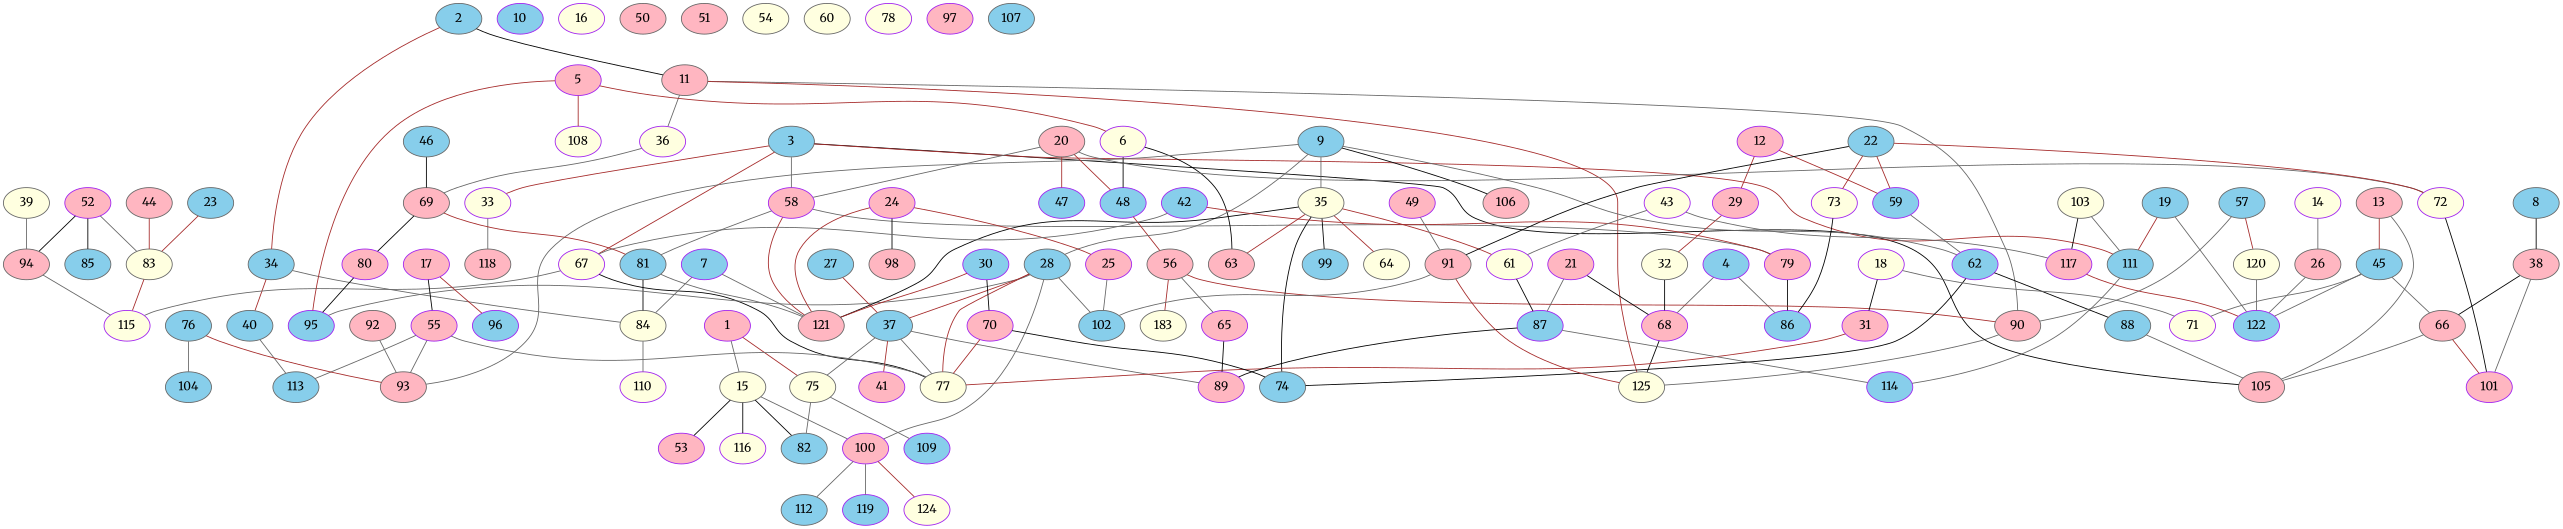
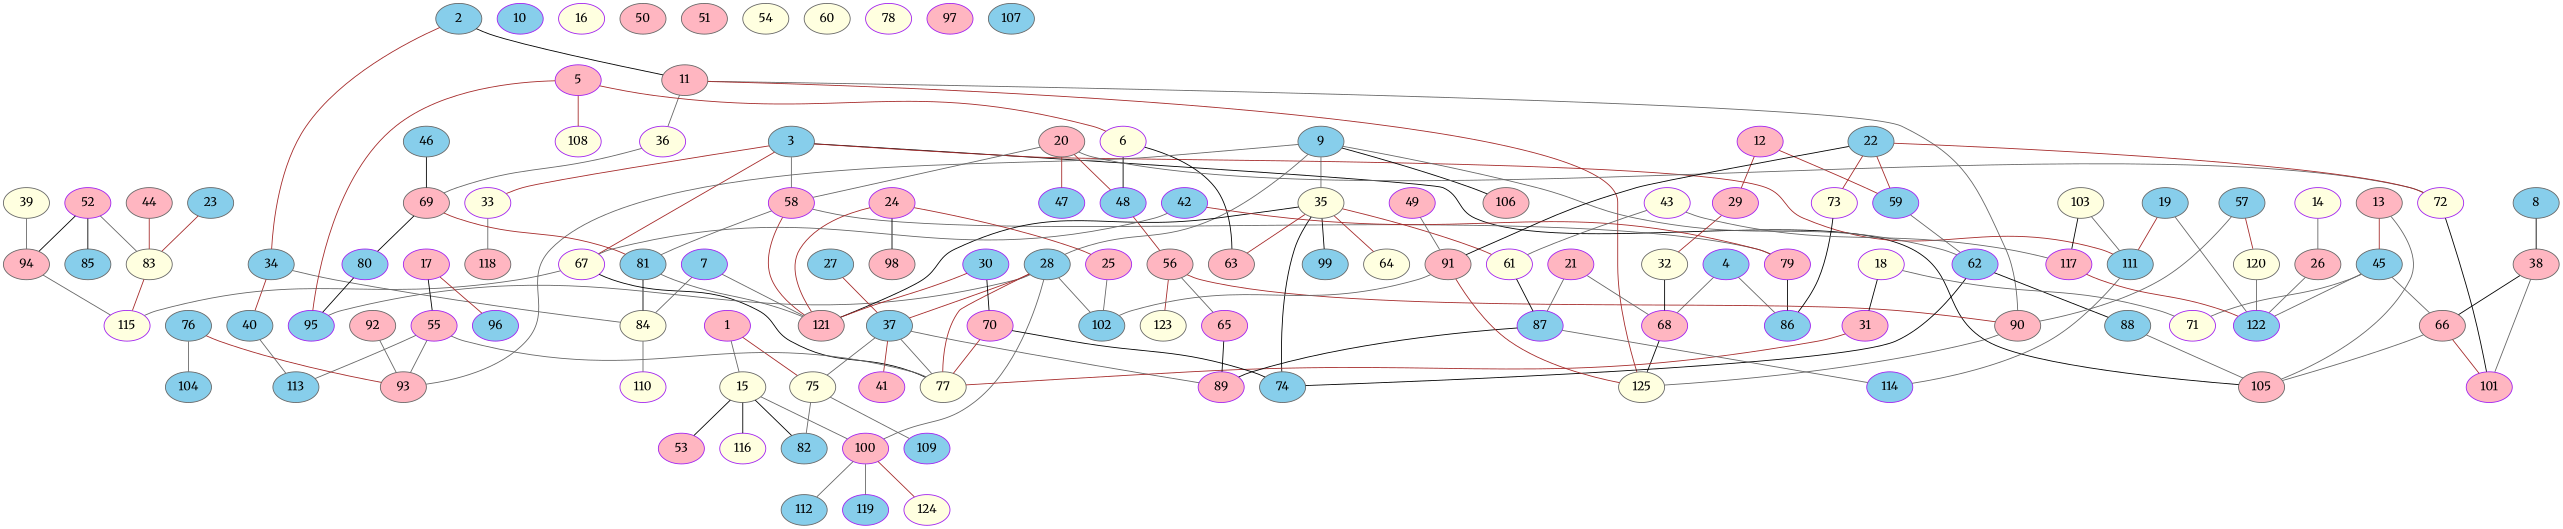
(365, 264) -> (365, 264)
(1613, 292) -> (1613, 292)
(1163, 326) -> (1163, 326)
